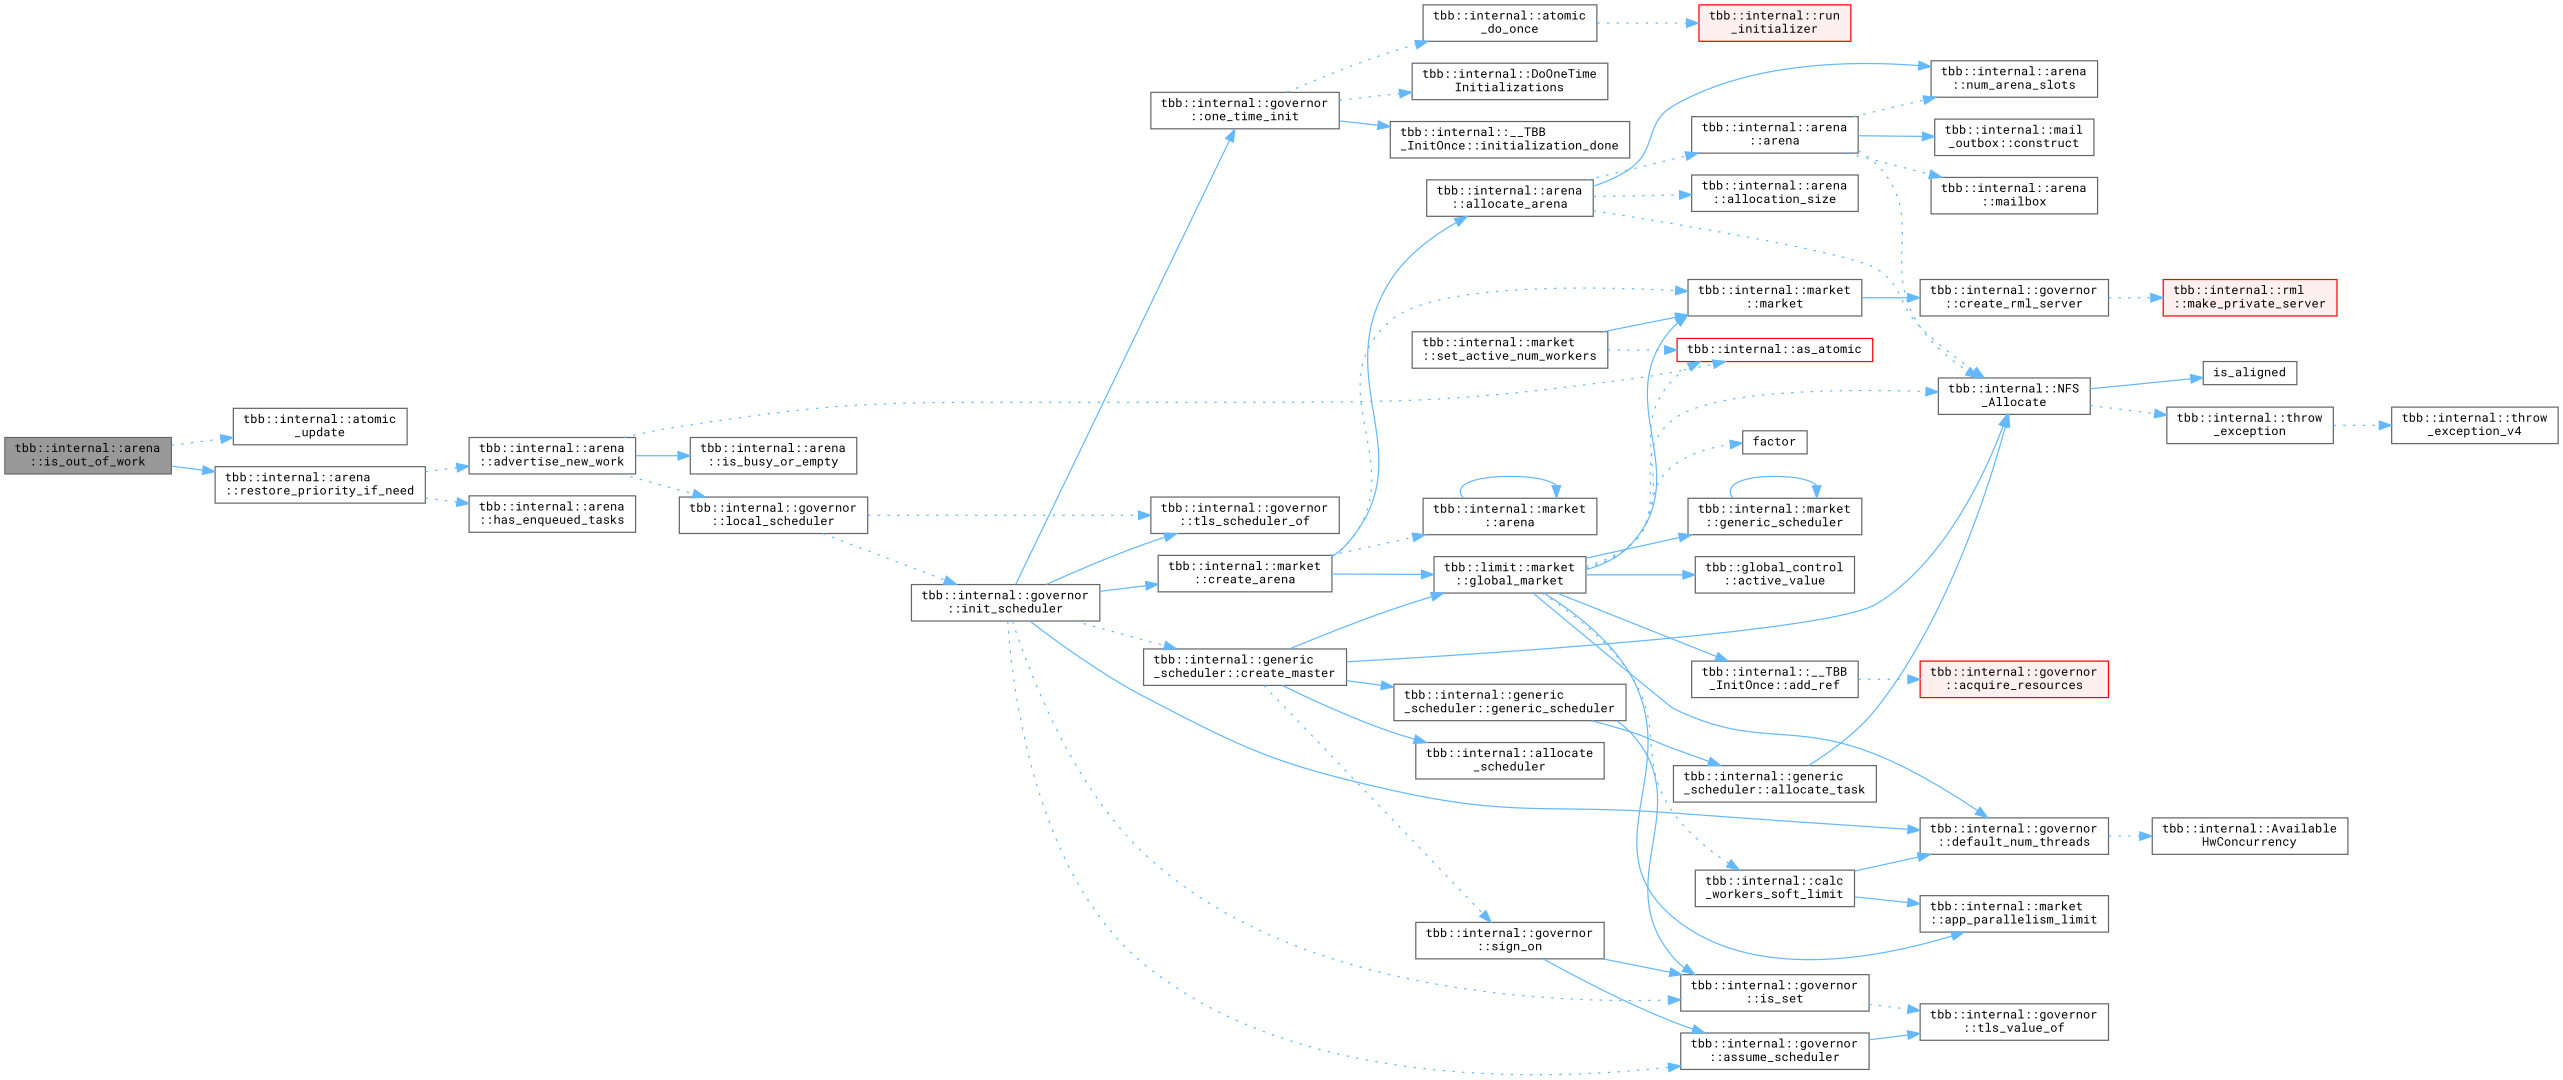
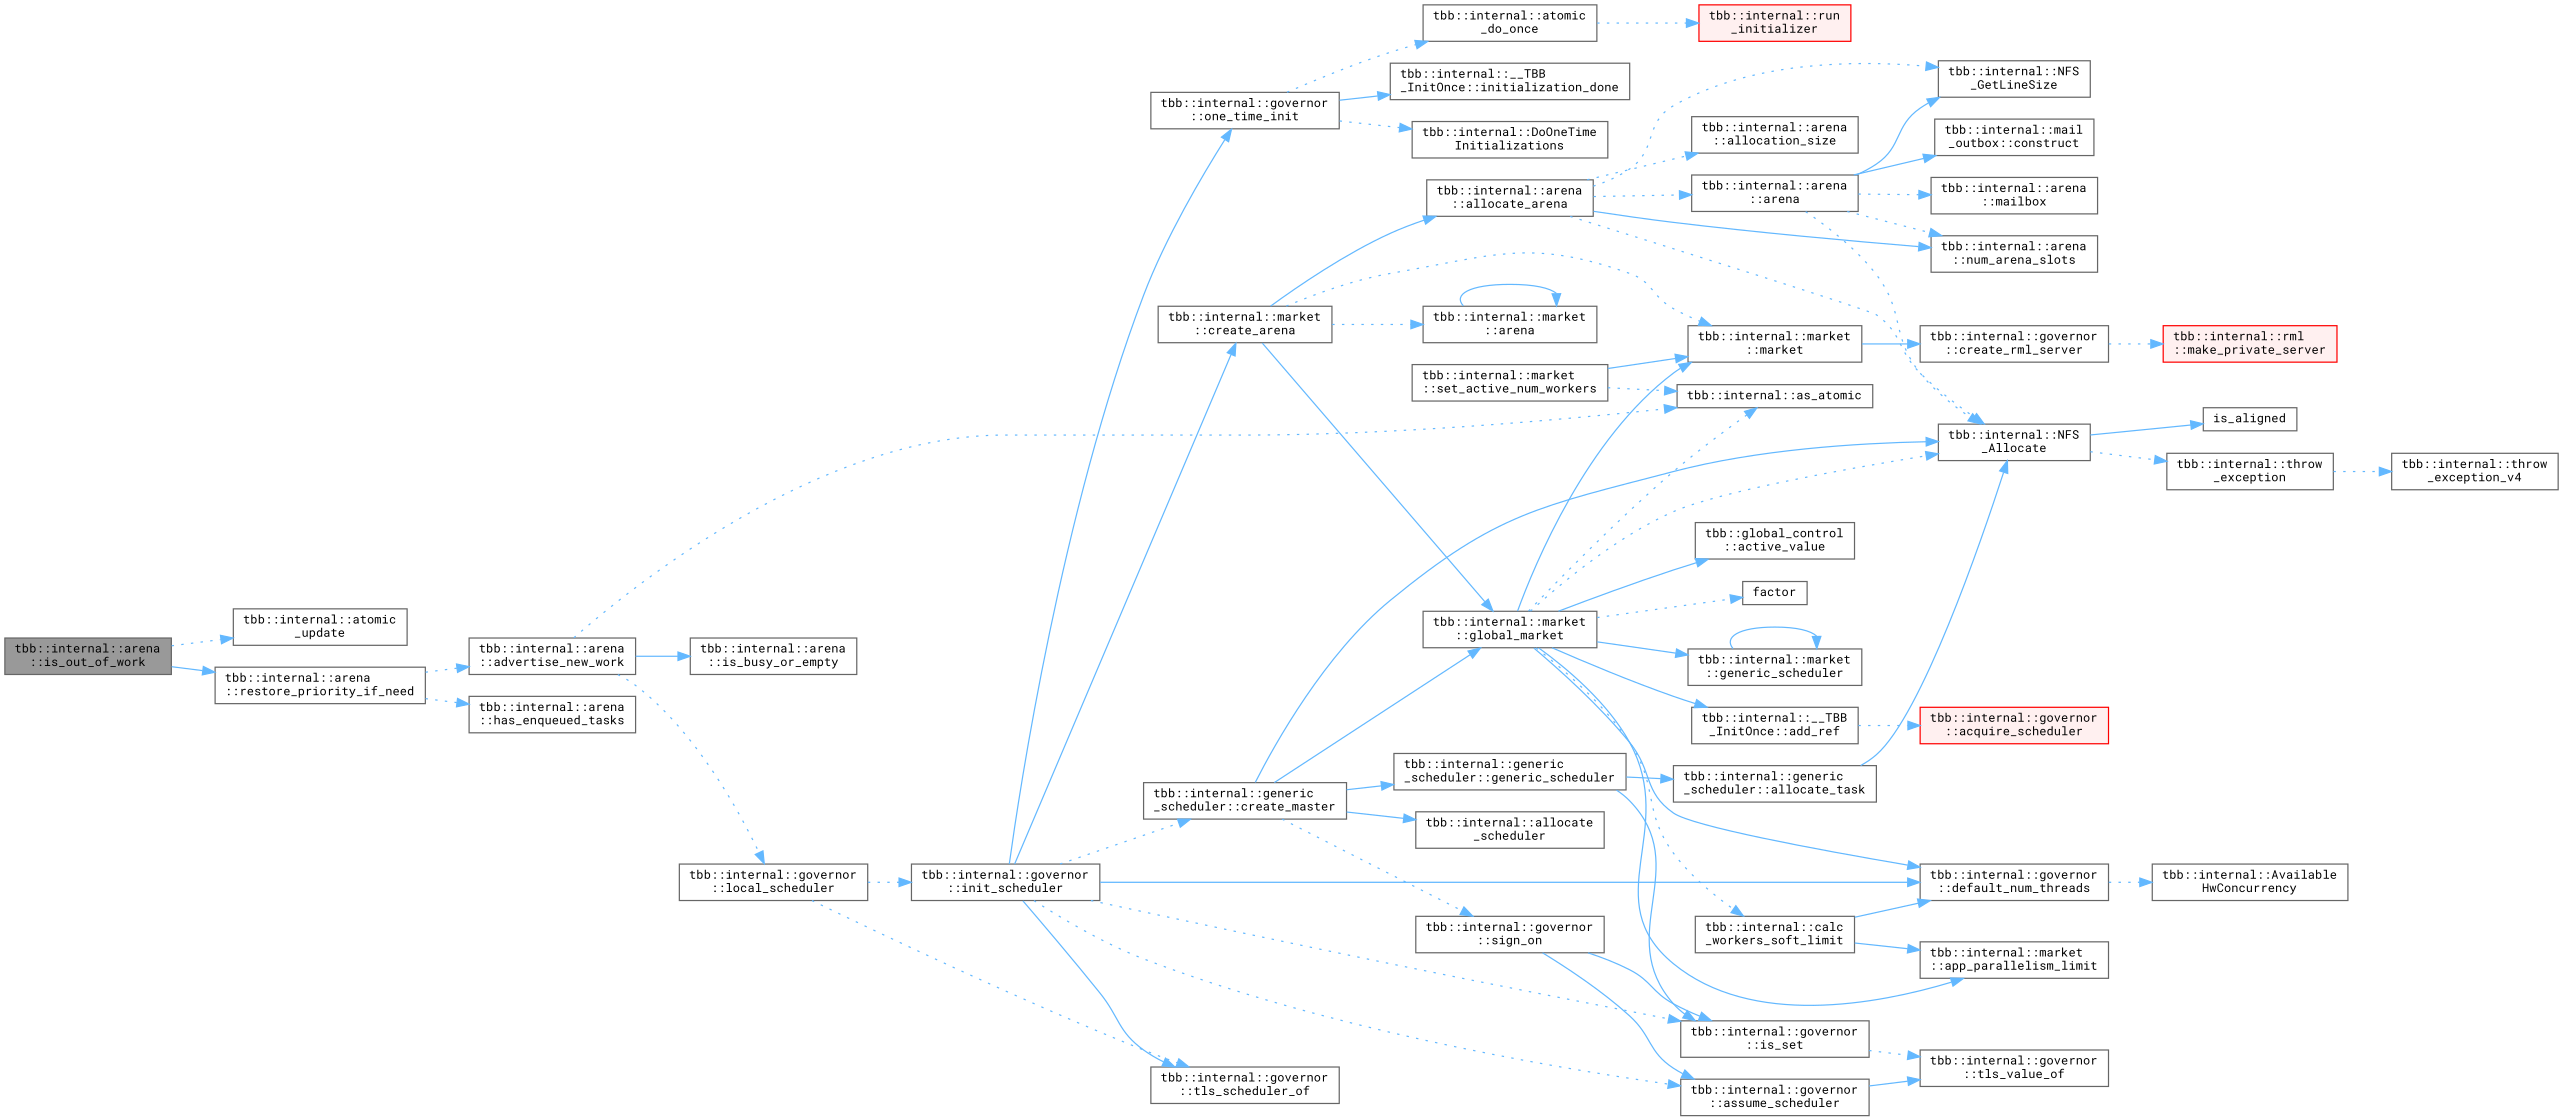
none -> (2014, 79)
(1775, 350) -> (1775, 396)
(1510, 575) -> (1510, 630)
(2014, 679) -> (2014, 726)
